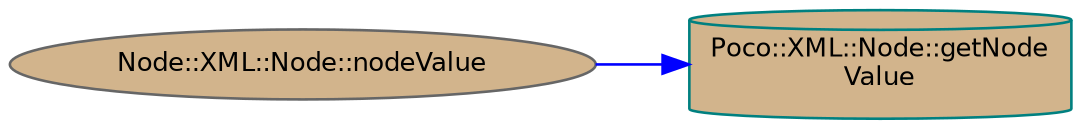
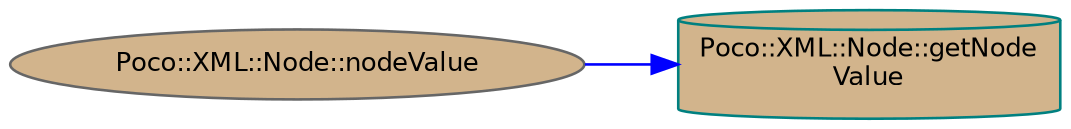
(303, 64) -> (297, 64)
